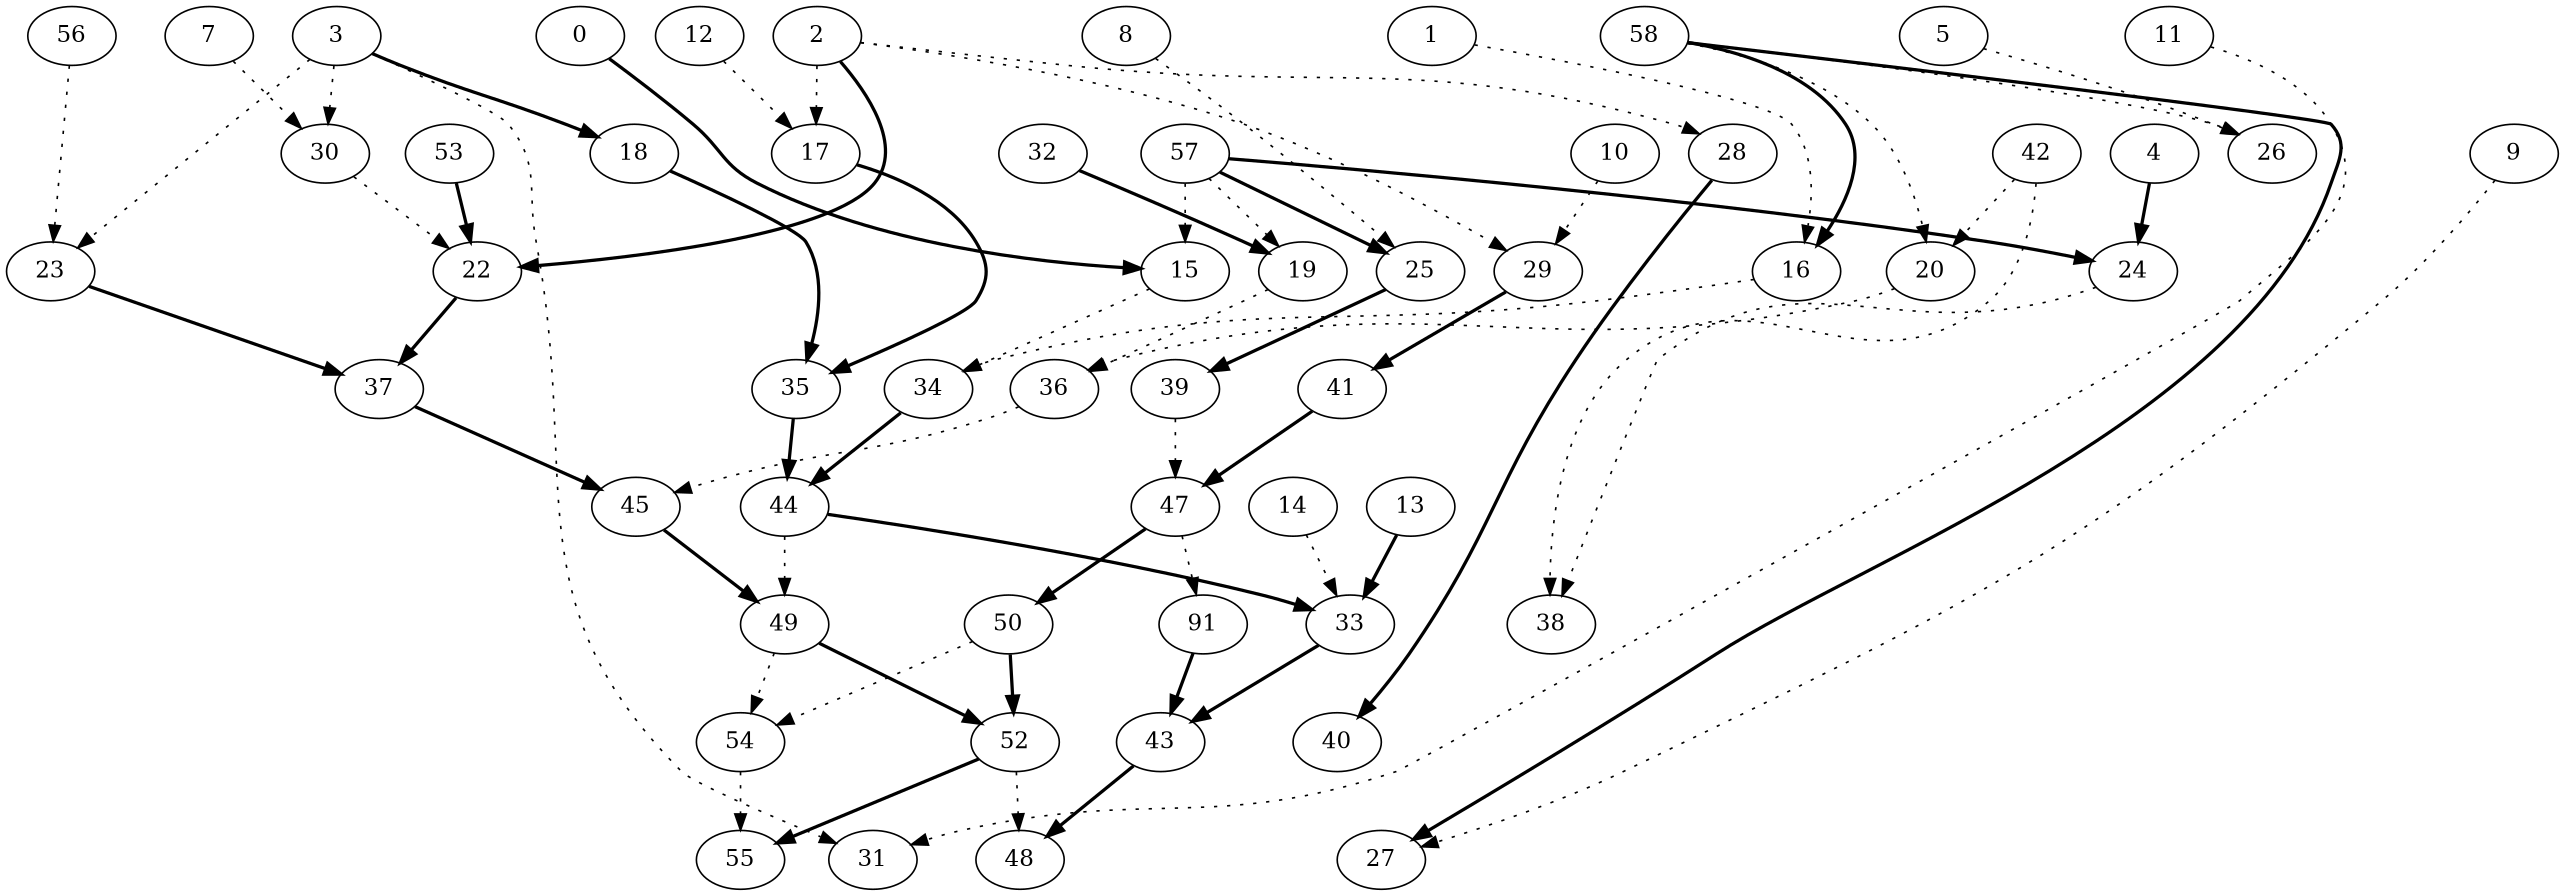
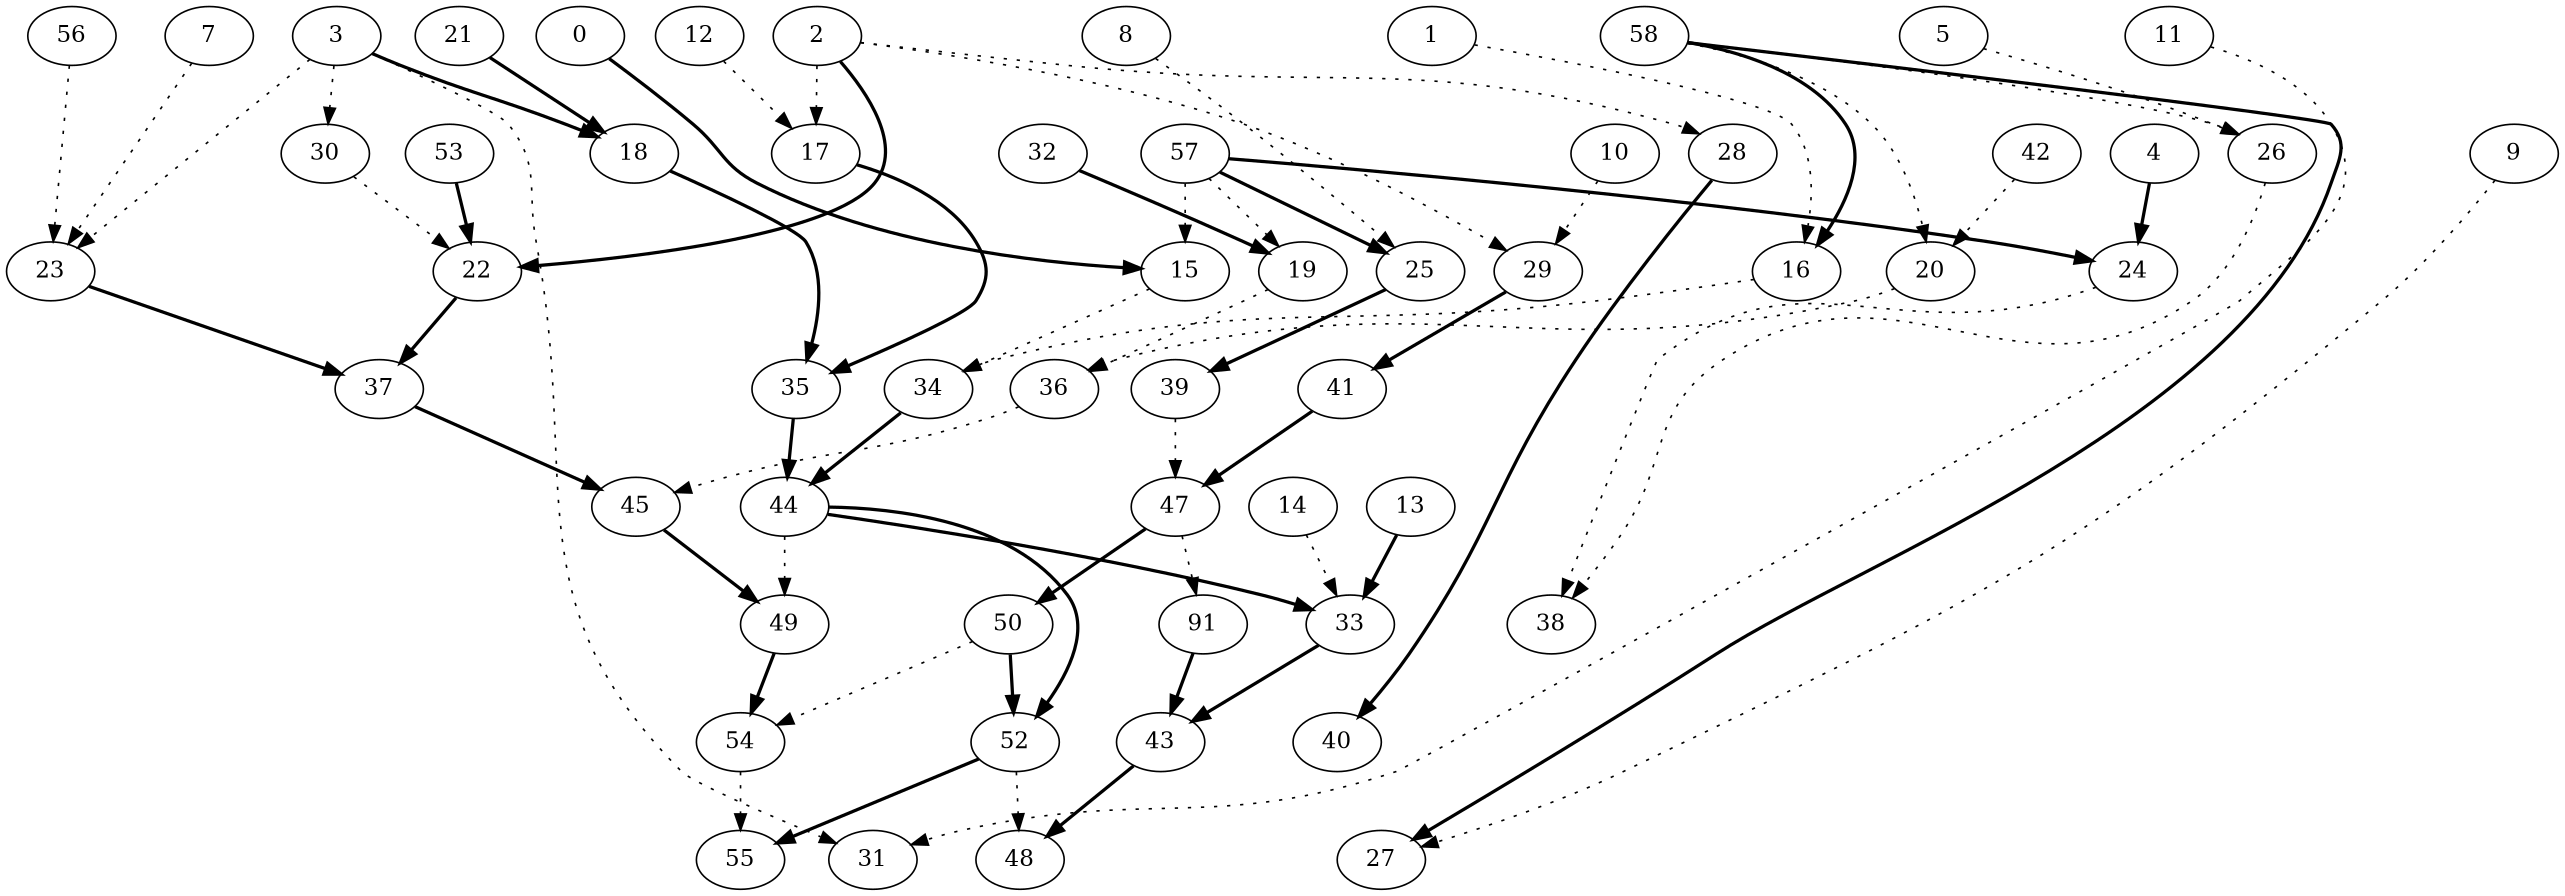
none -> (459, 36)
(259, 86) -> (135, 147)
(1792, 328) -> (1894, 321)
(766, 675) -> (766, 675)
(903, 685) -> (1028, 559)
